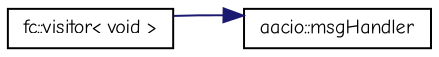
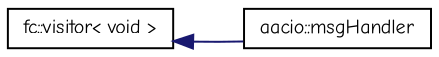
(198, 15) -> (218, 42)
